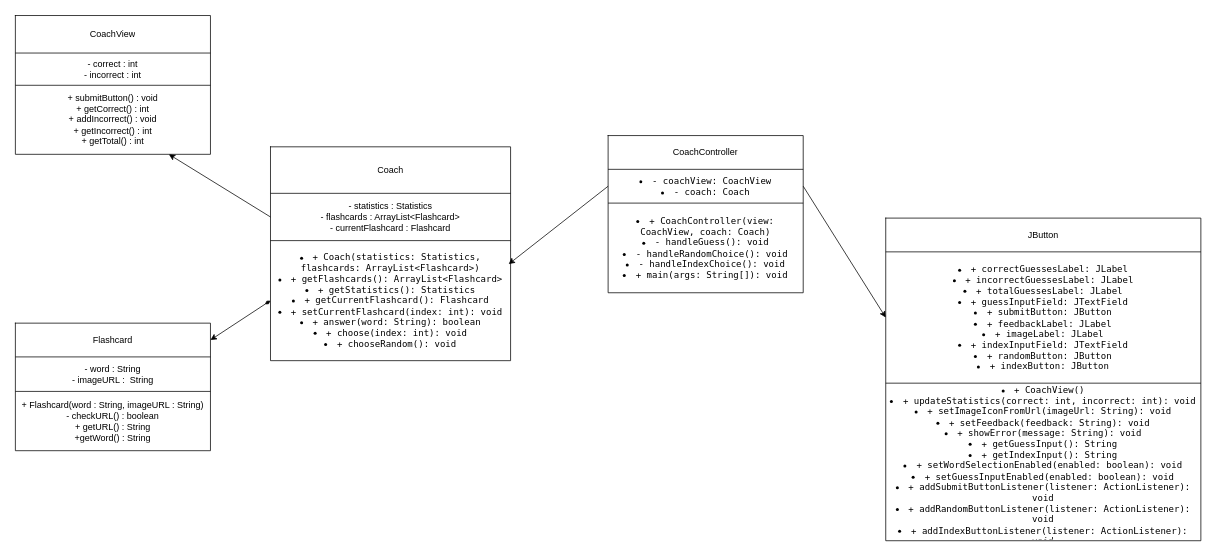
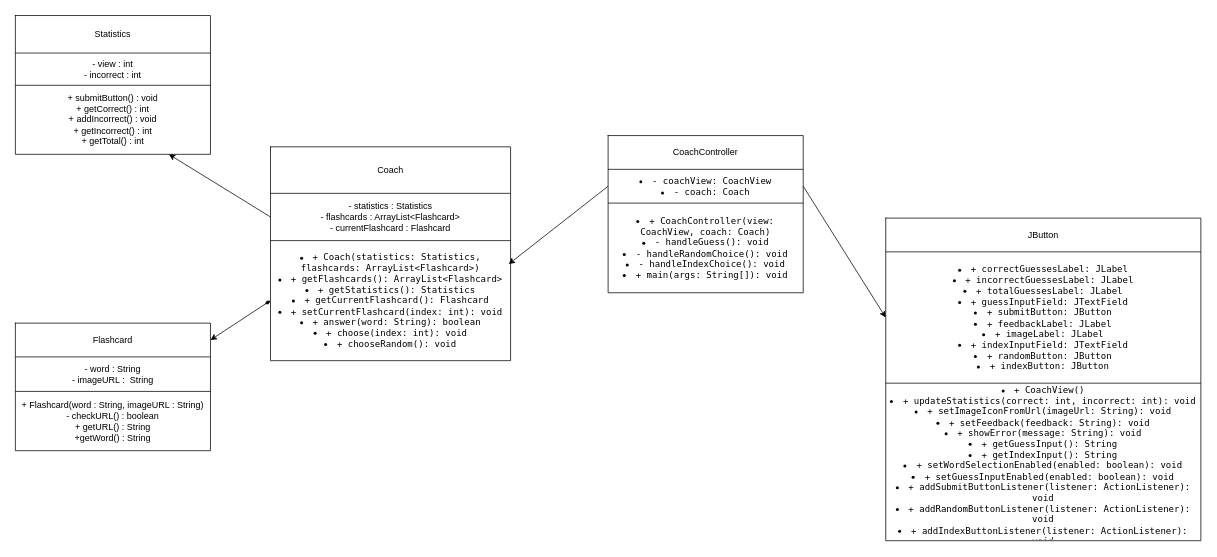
(113, 34) -> (113, 34)
(113, 69) -> (113, 69)
